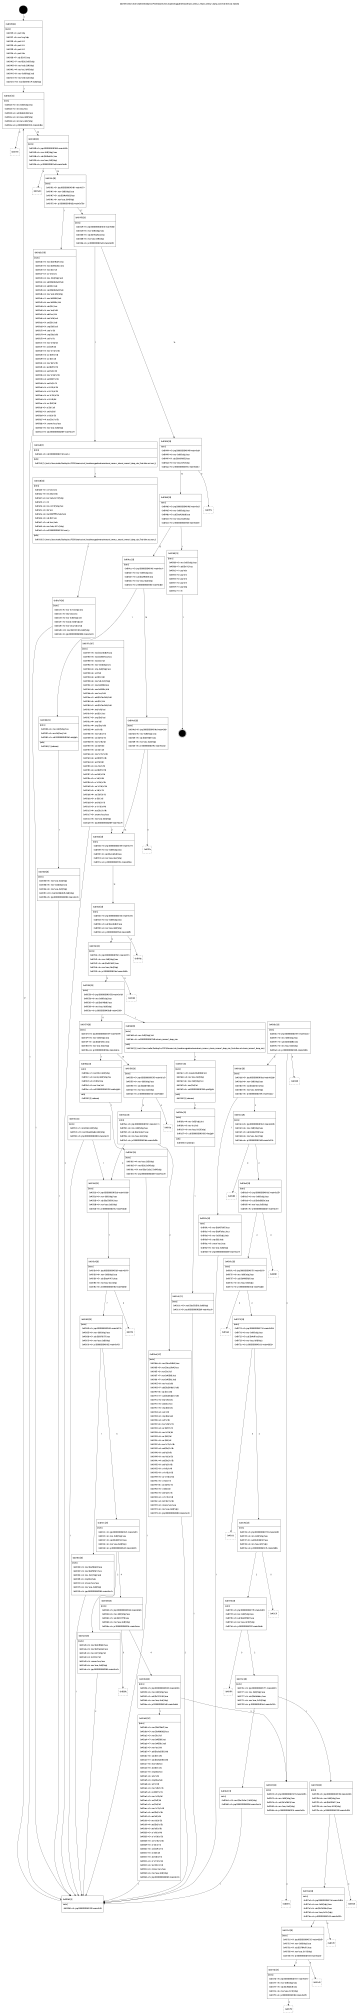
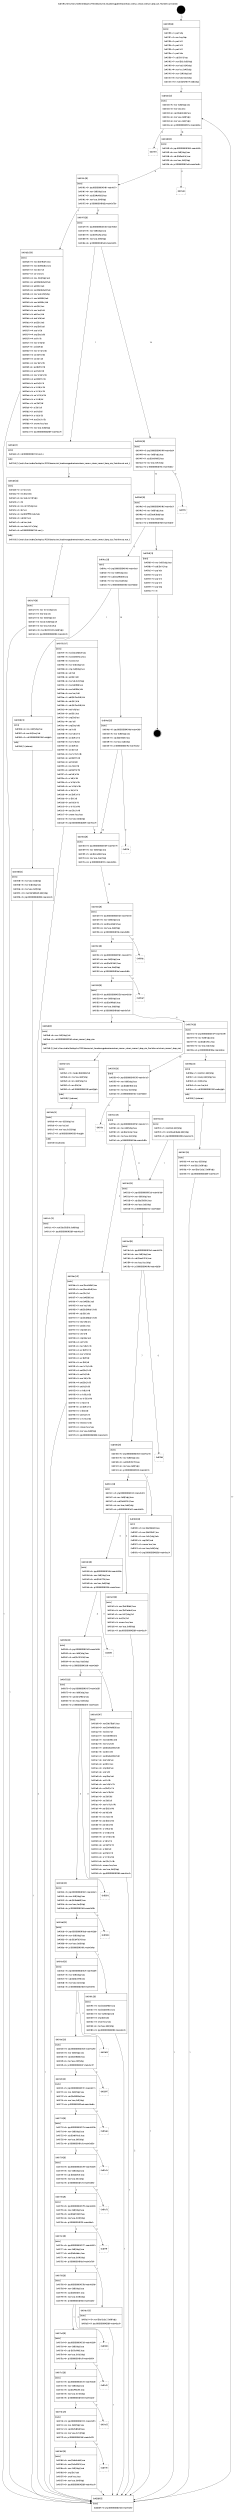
(286, 1417) -> (78, 1793)
none -> (76, 2468)
